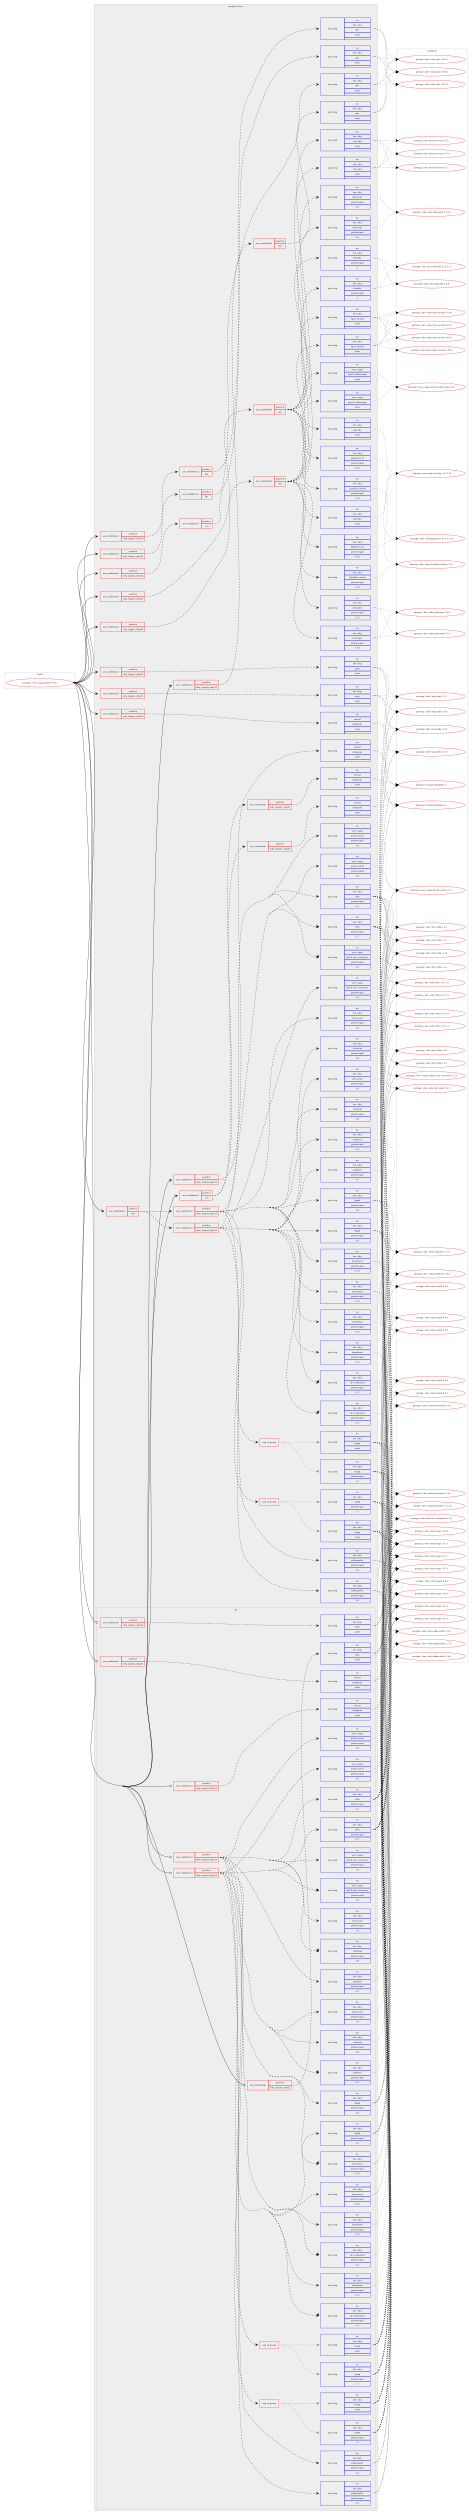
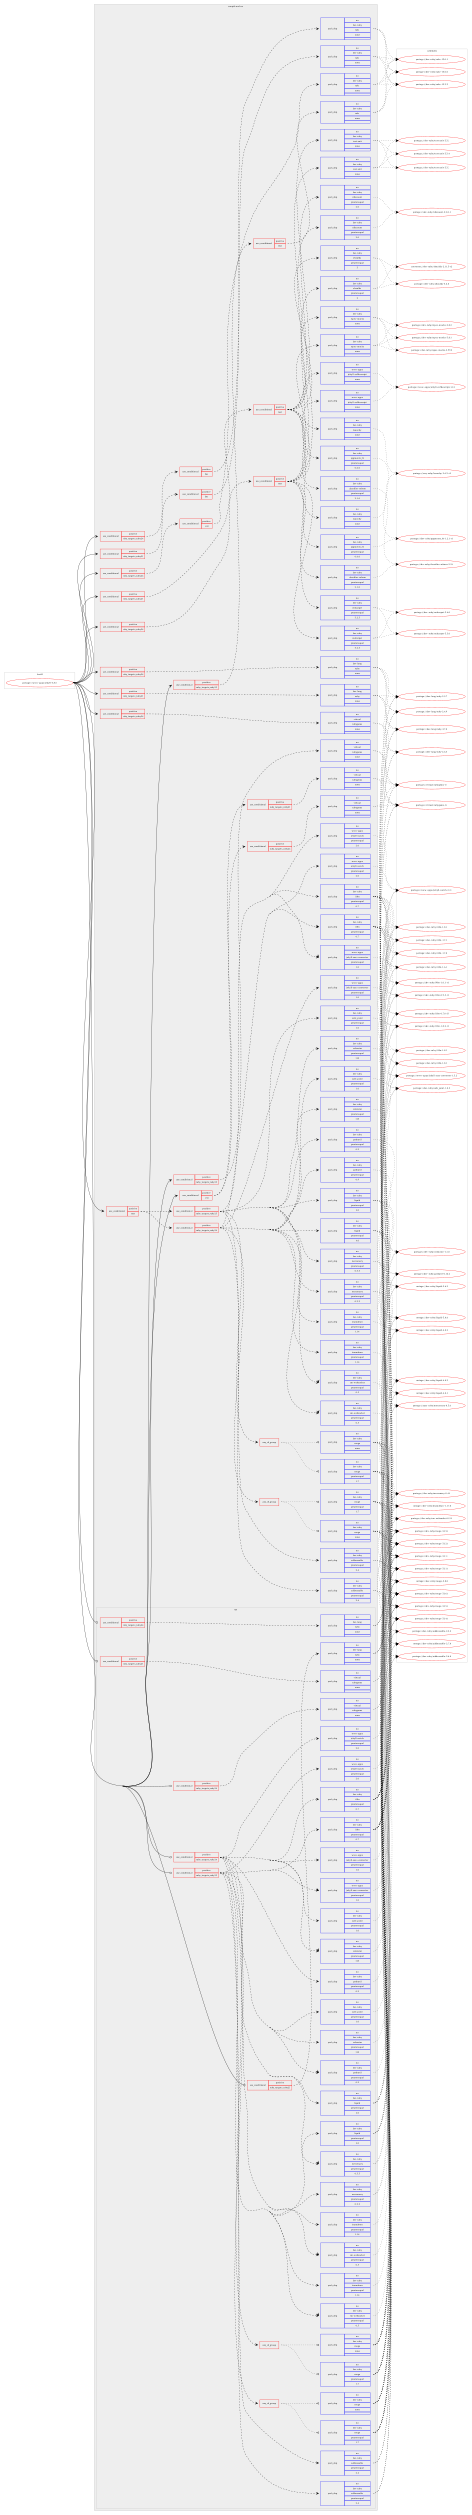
(432, 267) -> (432, 267)
(432, 313) -> none
